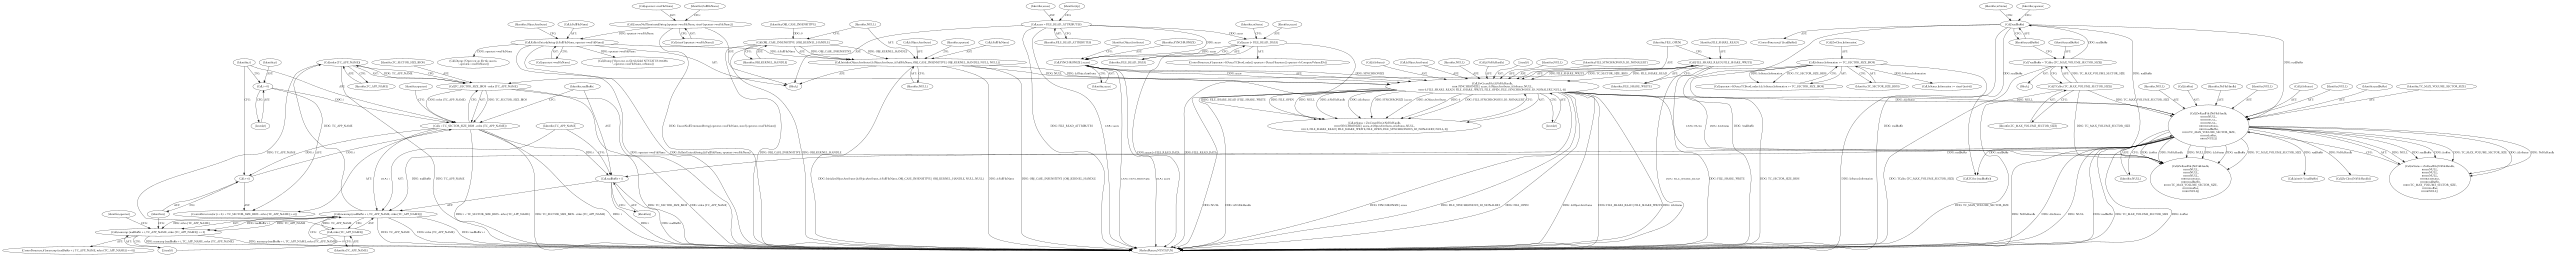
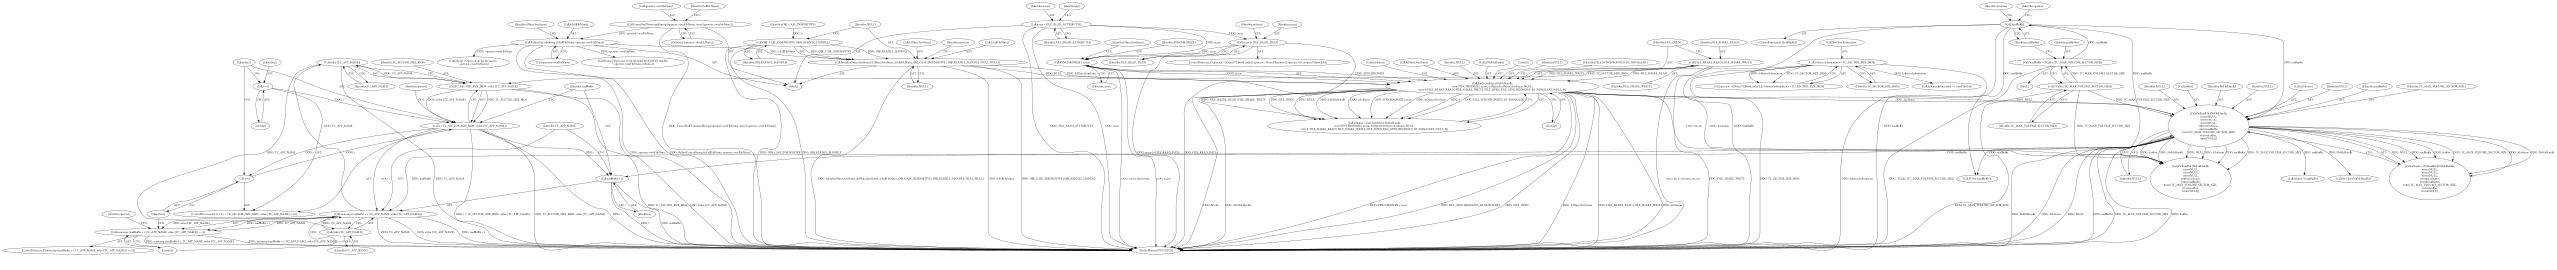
(1674, 77) -> none
